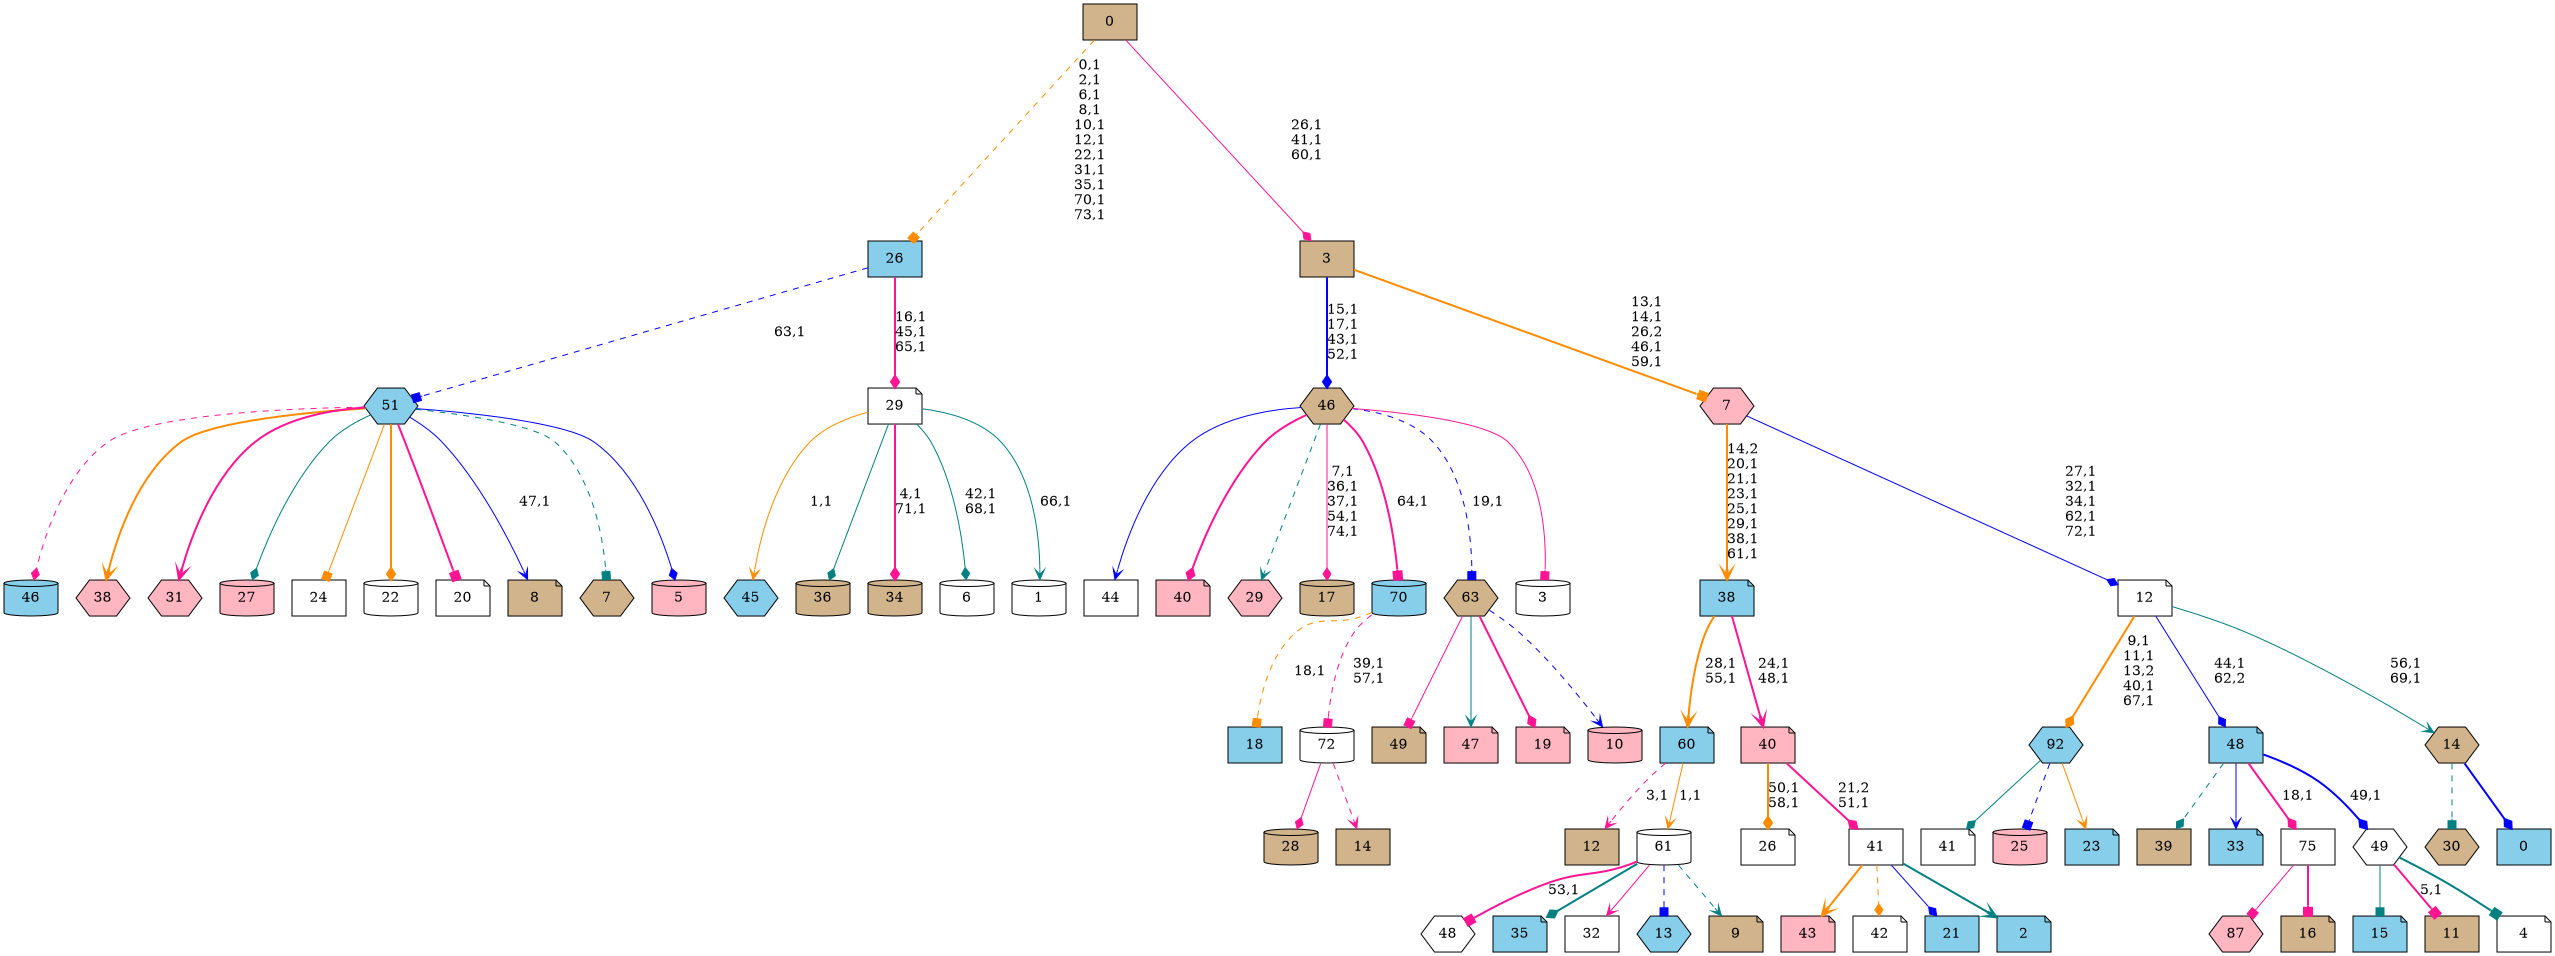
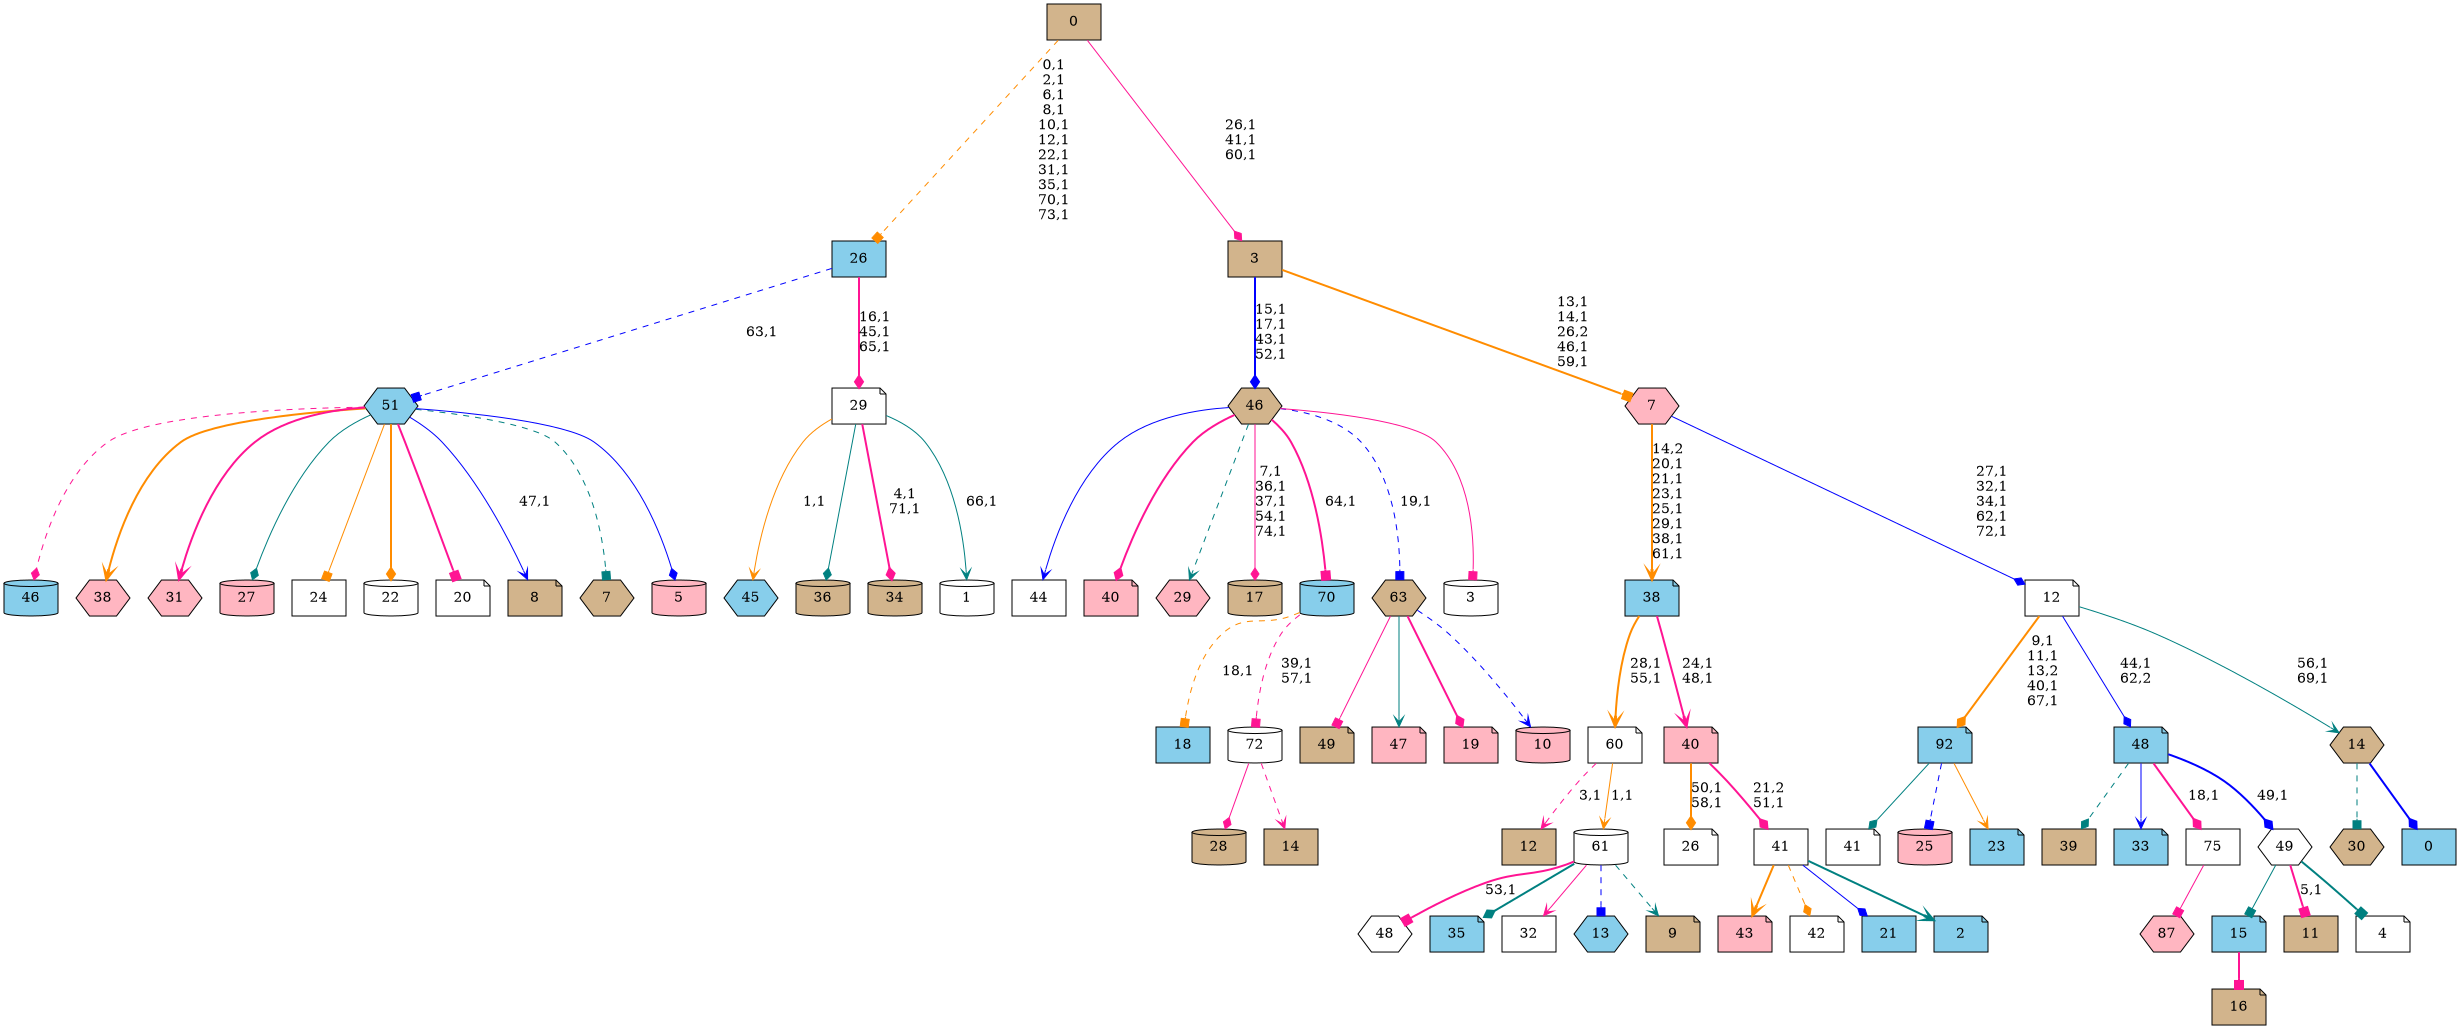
(967, 598) -> none
(1687, 745) -> (1615, 745)
(2056, 745) -> (1945, 745)
(2308, 885) -> (2239, 966)
